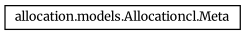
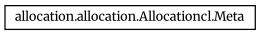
(123, 18) -> (130, 18)
